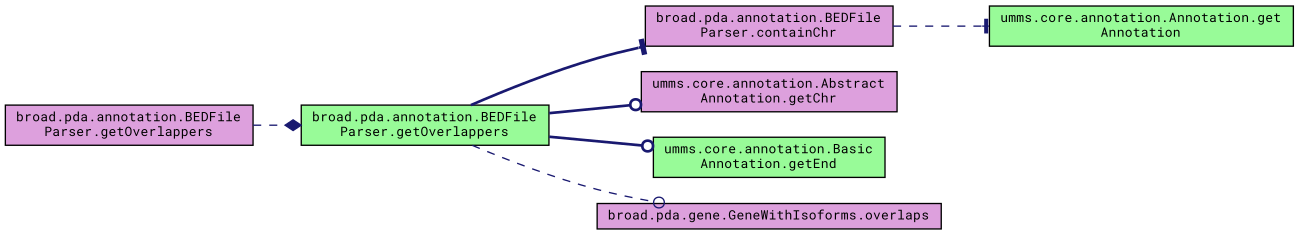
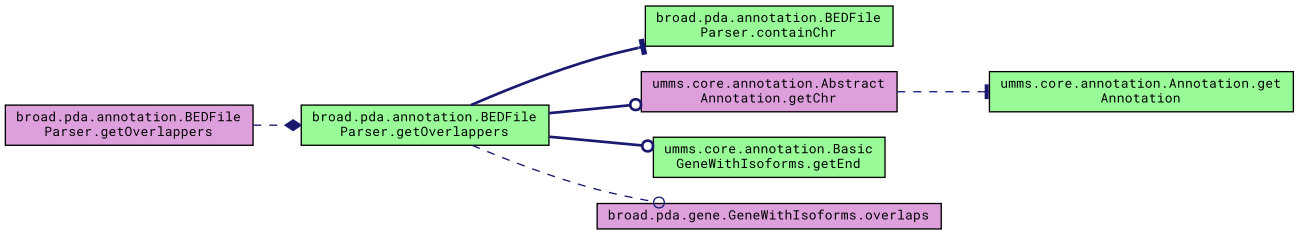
(769, 26) -> (769, 26)
(938, 26) -> (940, 92)
(769, 157) -> (769, 157)
